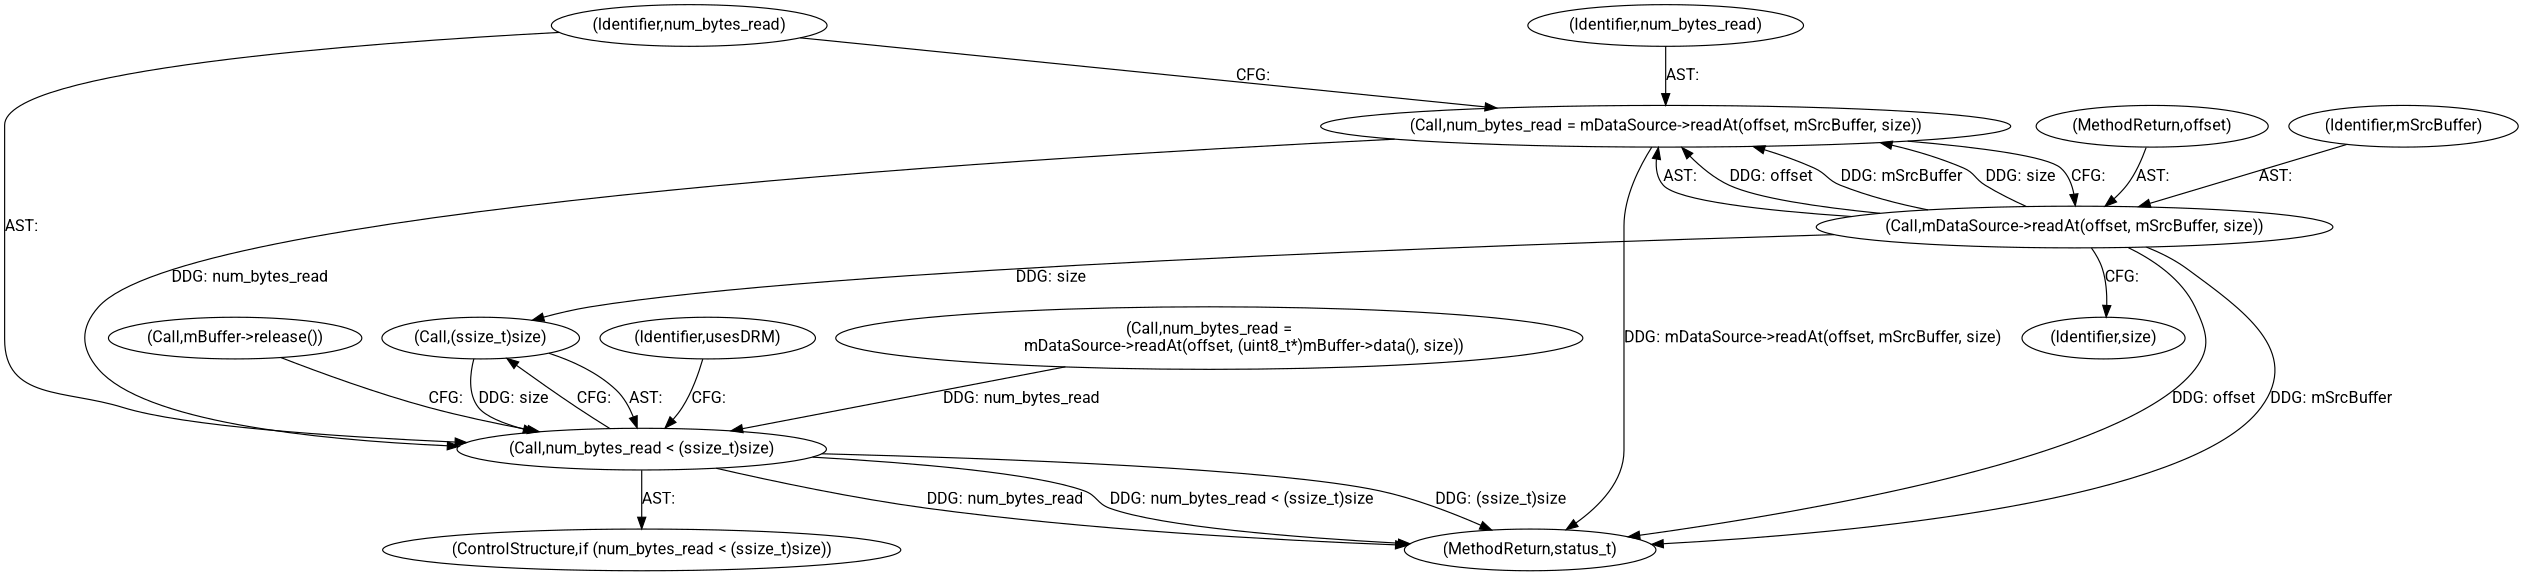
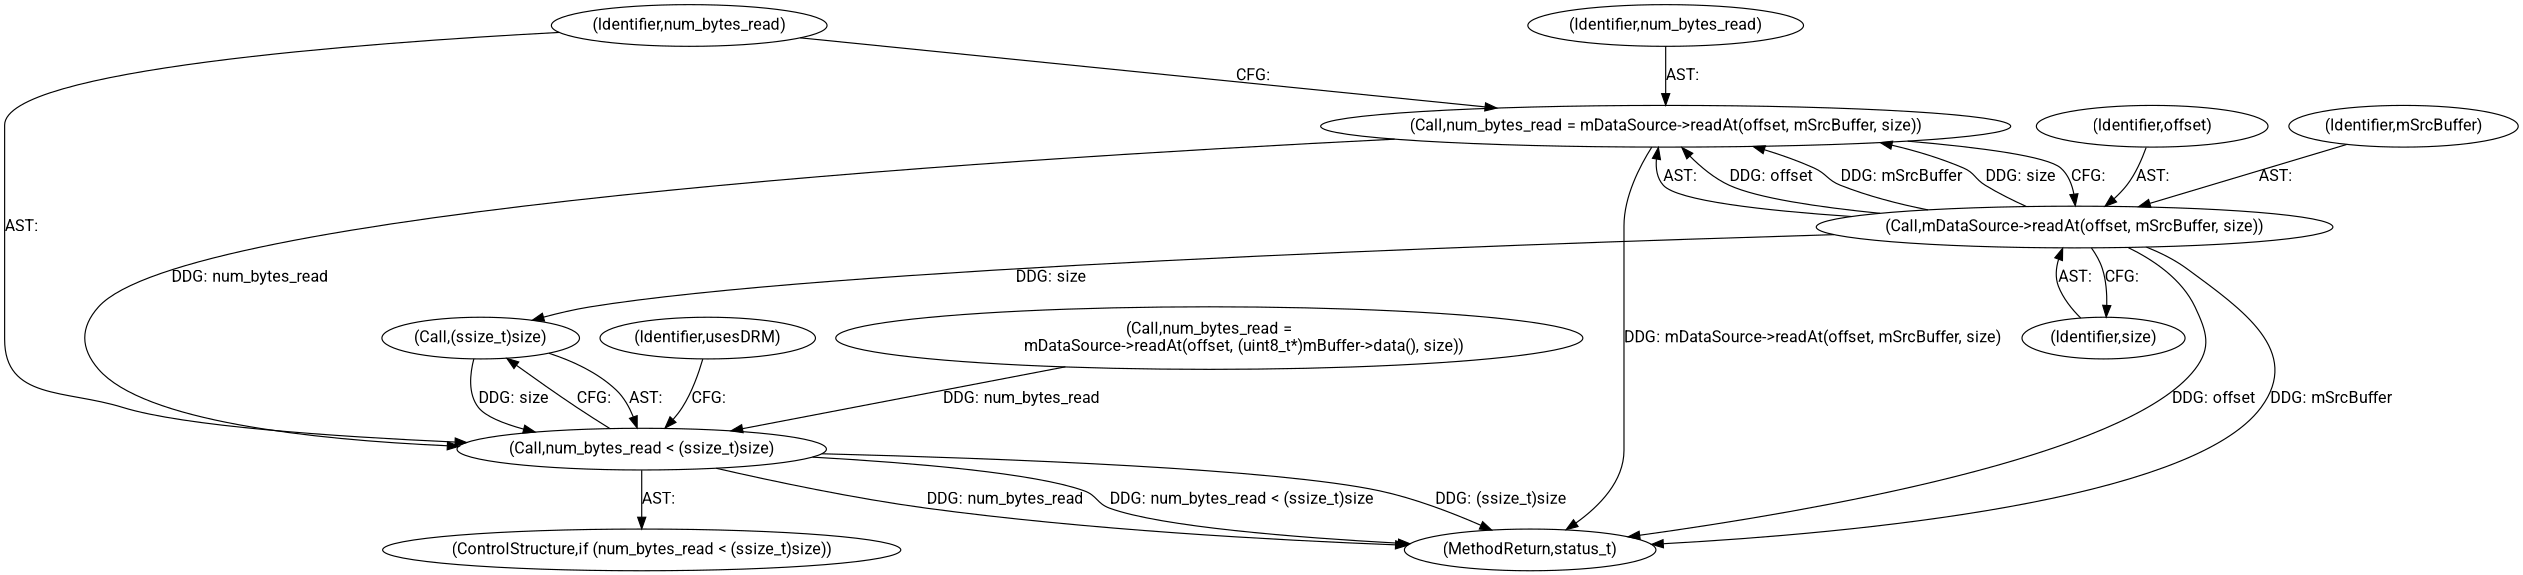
(2152, 126) -> (2152, 126)
none -> (2061, 292)
(235, 338) -> none
